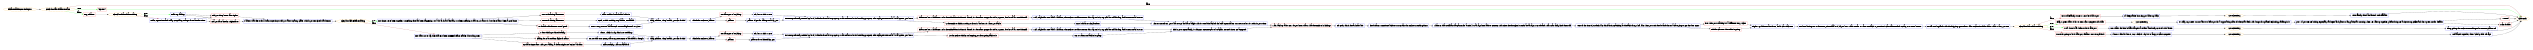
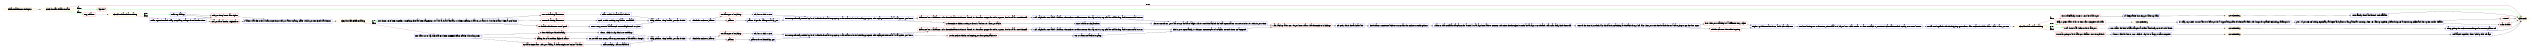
(1148, 4) -> (1148, 4)
(79, 8) -> (79, 8)
